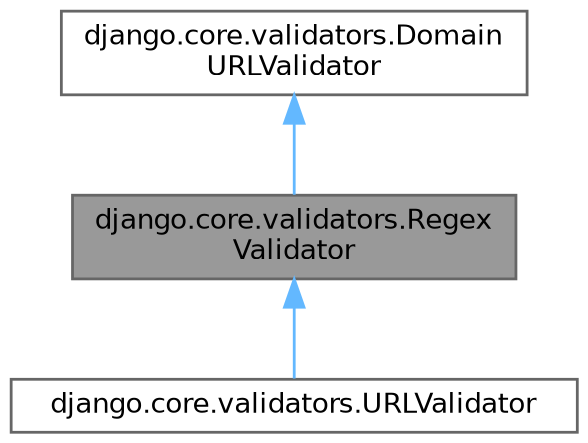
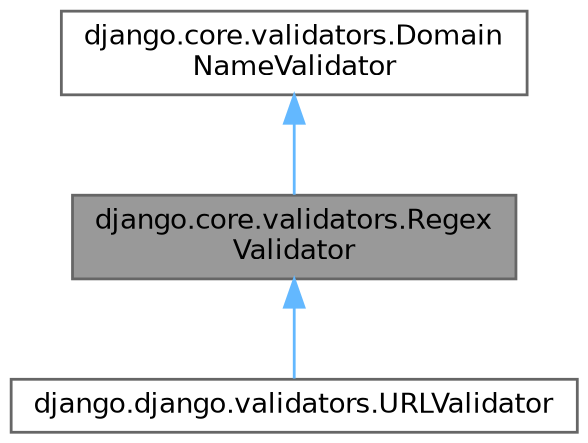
(294, 53) -> (294, 53)
(294, 406) -> (294, 406)
